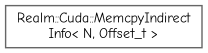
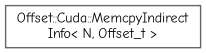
(104, 27) -> (103, 27)
